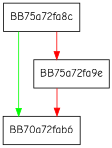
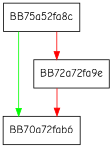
(42, 17) -> (42, 17)
(72, 74) -> (72, 74)
